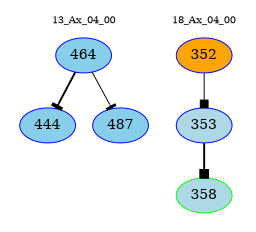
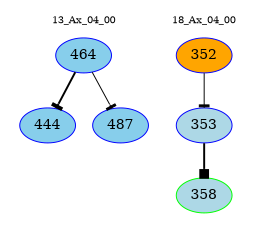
(204, 86) -> (204, 88)
